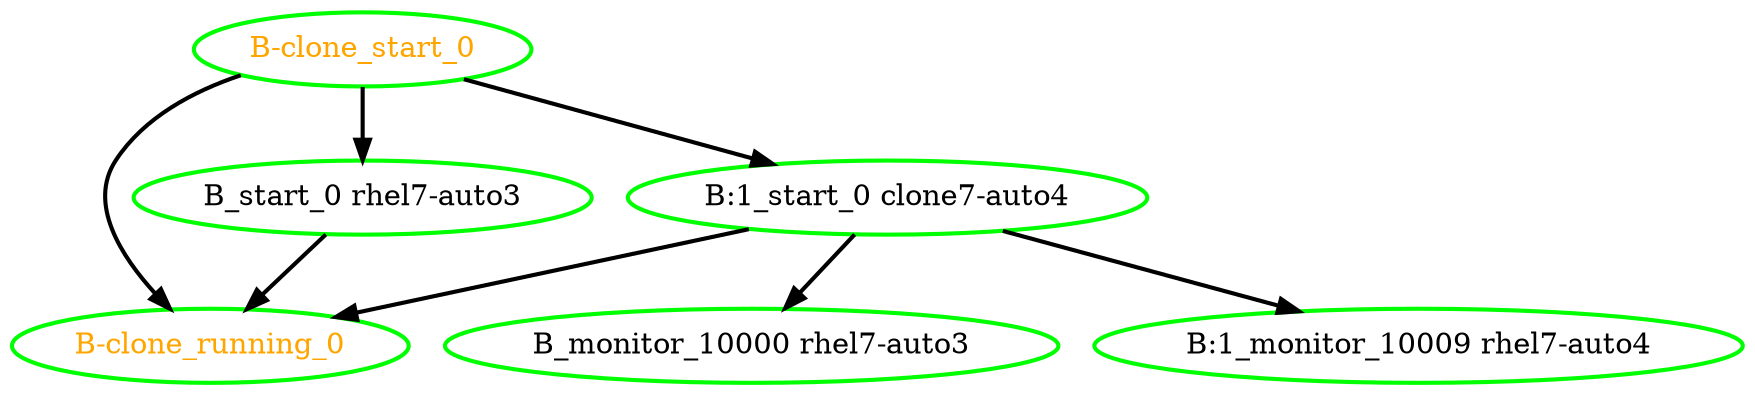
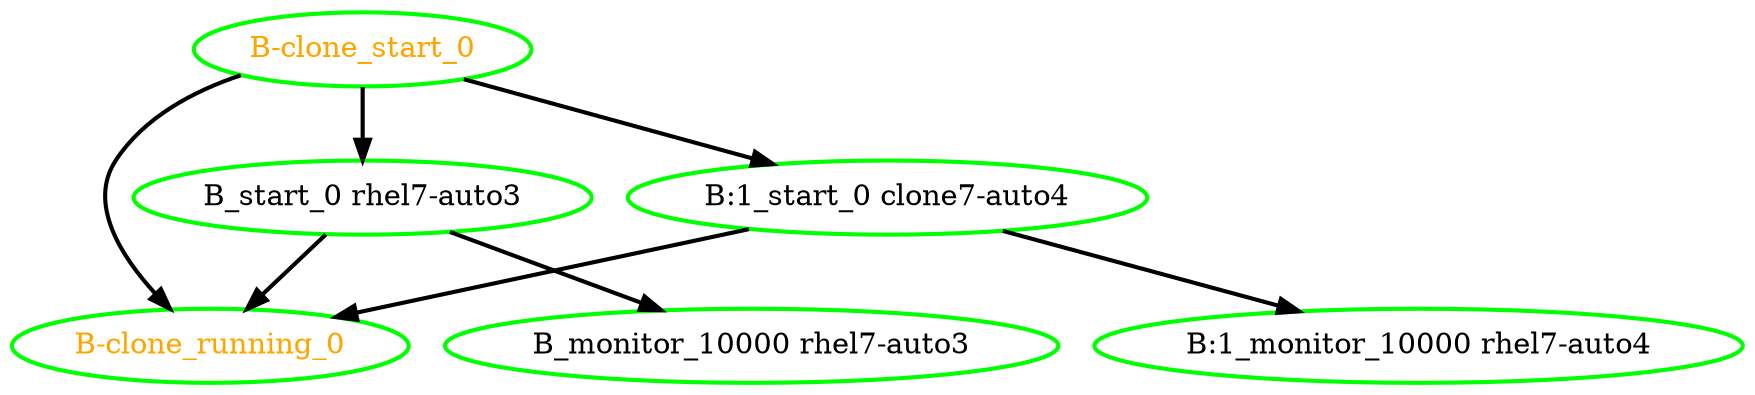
(827, 264) -> (531, 262)
(1419, 346) -> (1419, 346)
